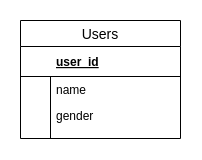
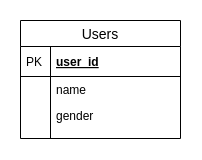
none -> (36, 62)
